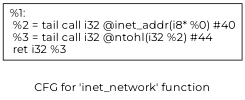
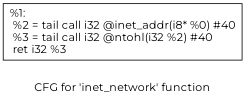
(111, 38) -> (111, 38)
